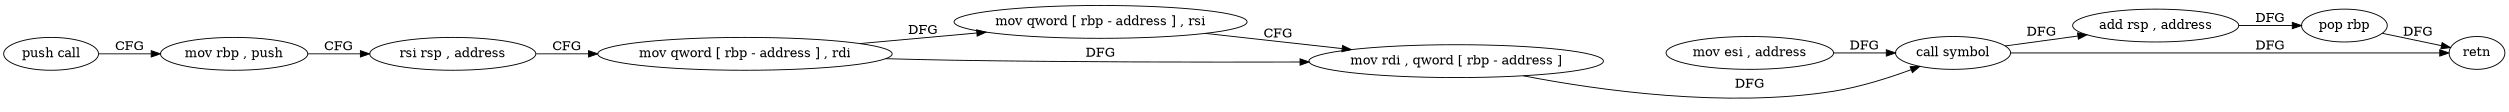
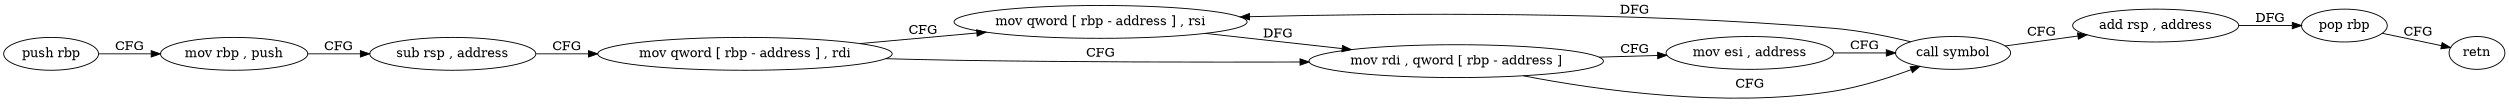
(923, 31) -> (923, 31)
(2042, 32) -> (2042, 32)
(2418, 32) -> (2418, 32)
(1278, 34) -> (1278, 34)
(1865, 46) -> (1865, 46)
(1101, 53) -> (1101, 53)
(2225, 53) -> (1581, 16)
(51, 54) -> (51, 54)
(453, 54) -> (453, 54)
none -> (1628, 56)
(1750, 84) -> (1750, 84)
